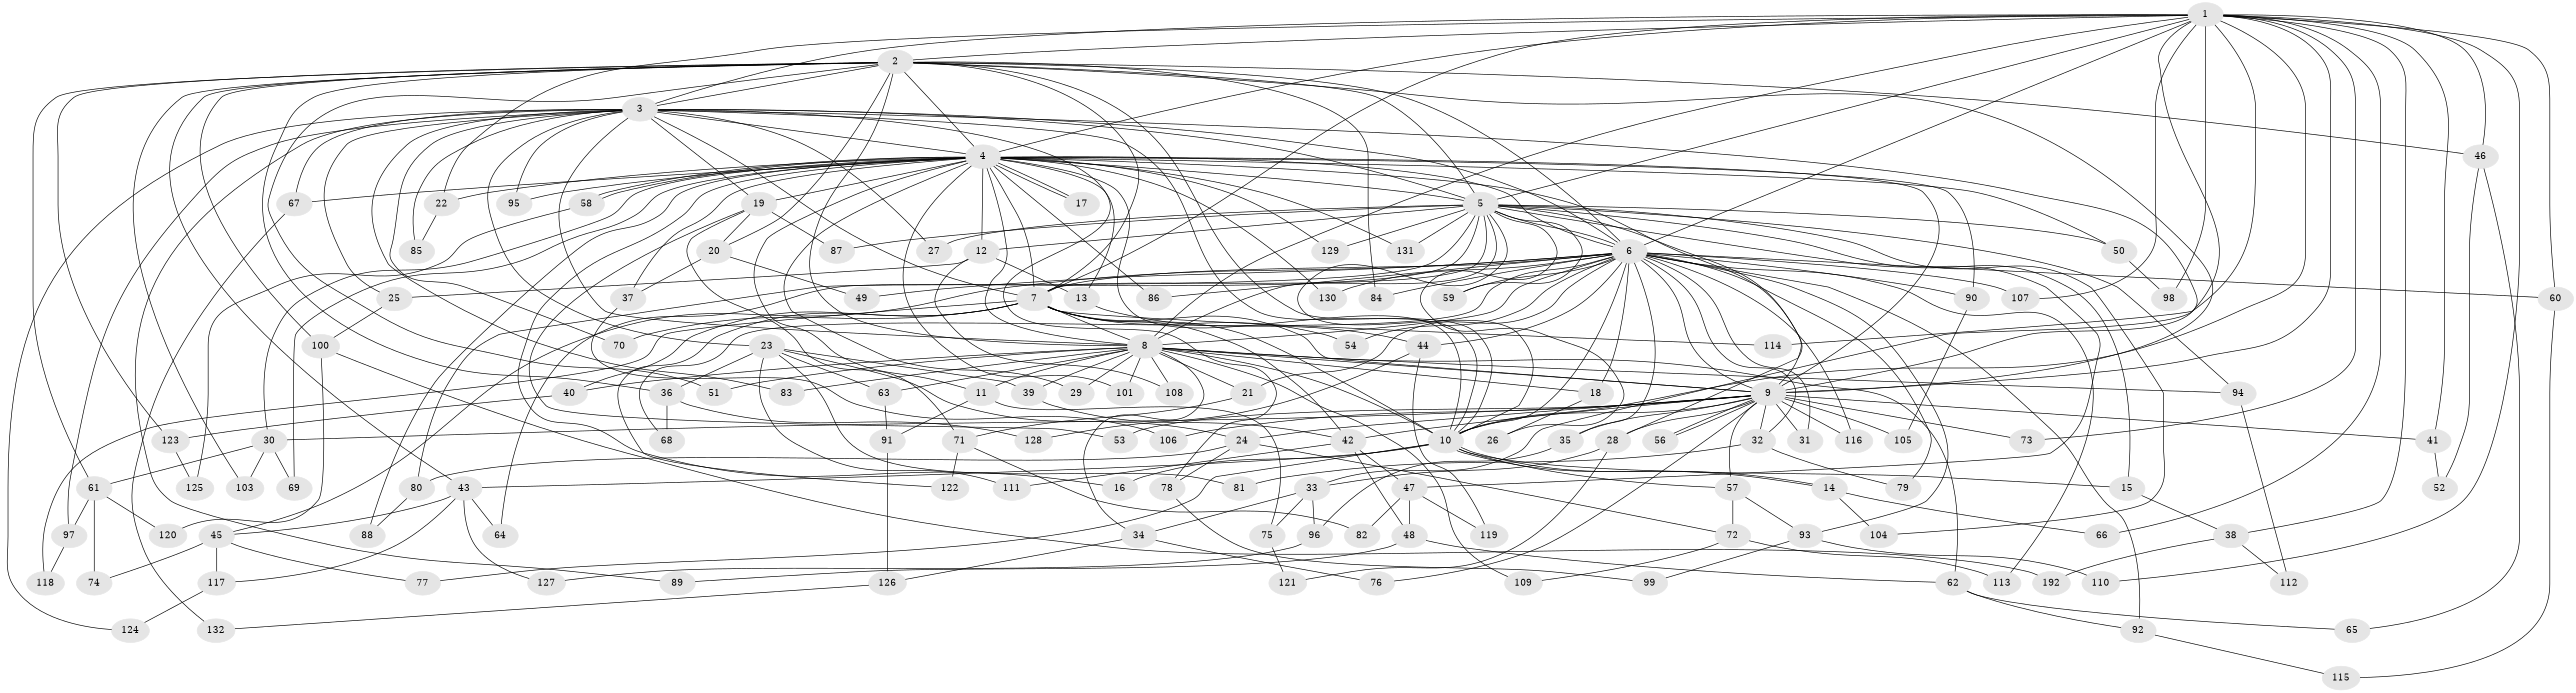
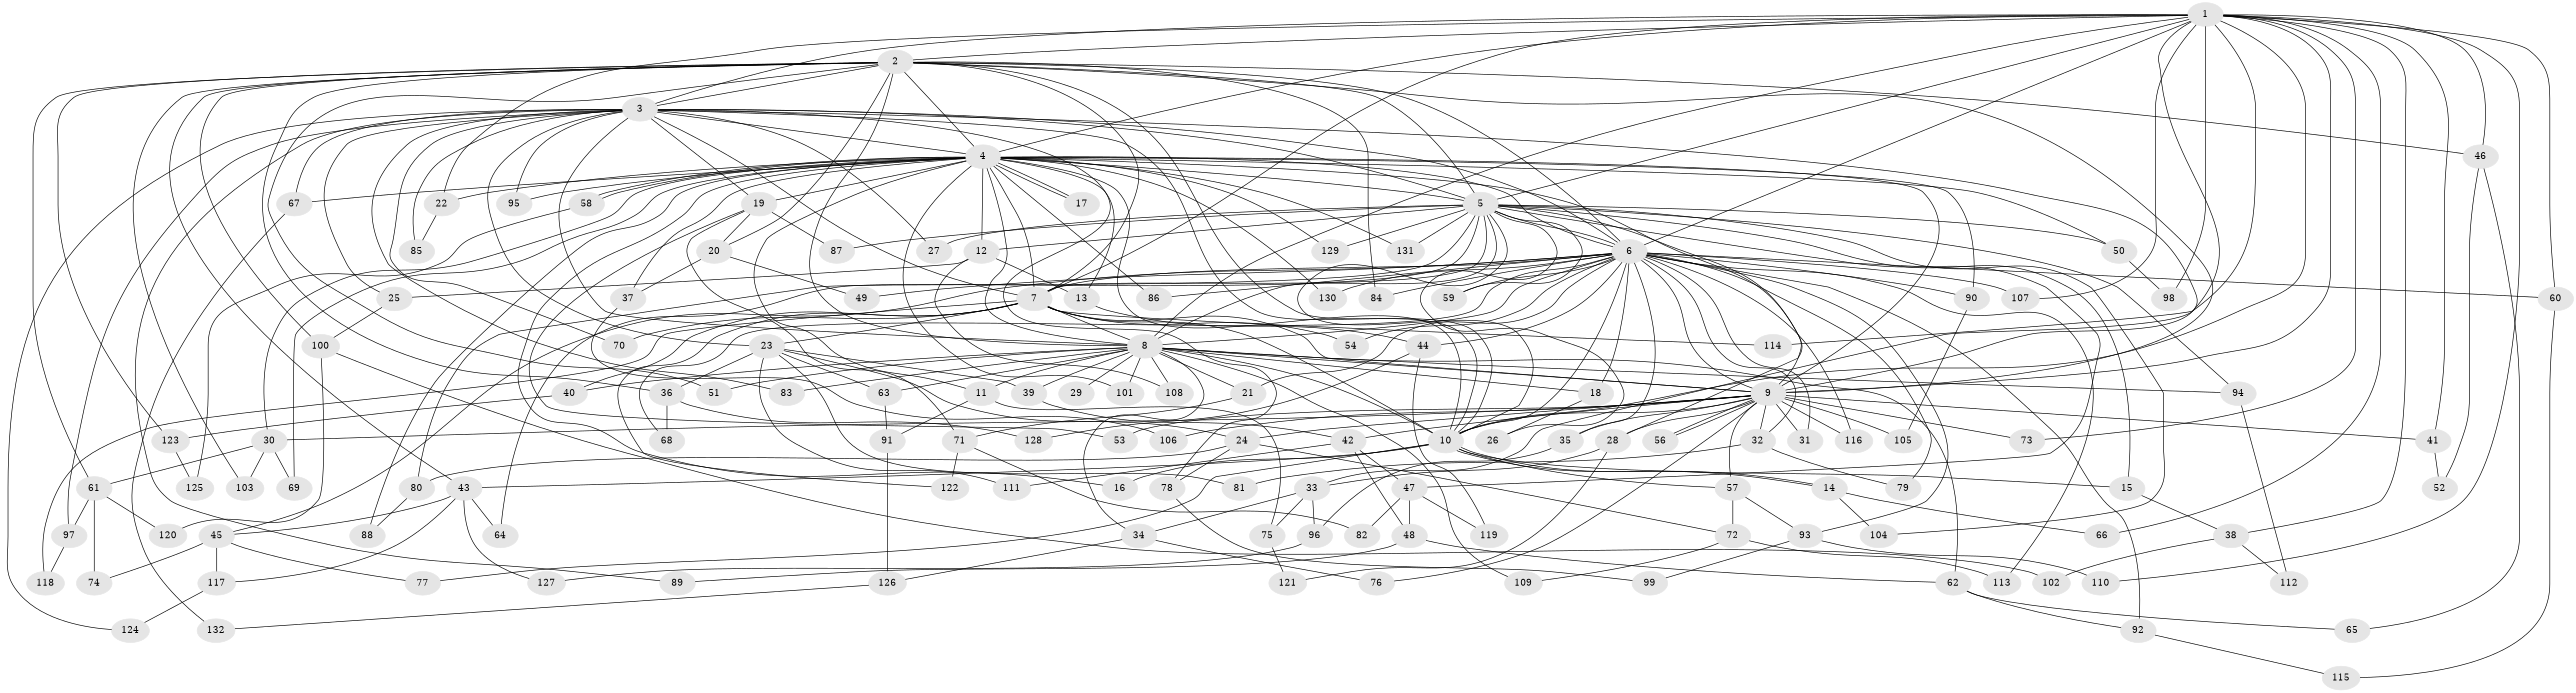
(784, 287) -> none
(1210, 334) -> (872, 330)
(2051, 583) -> (2051, 583)
